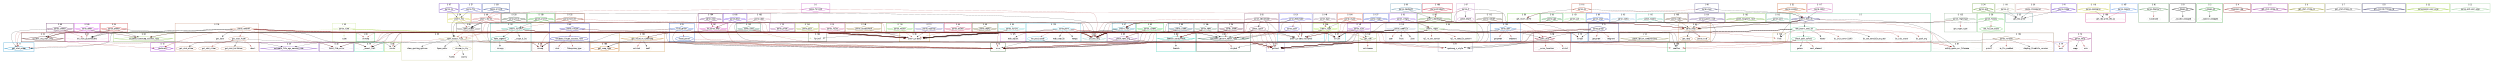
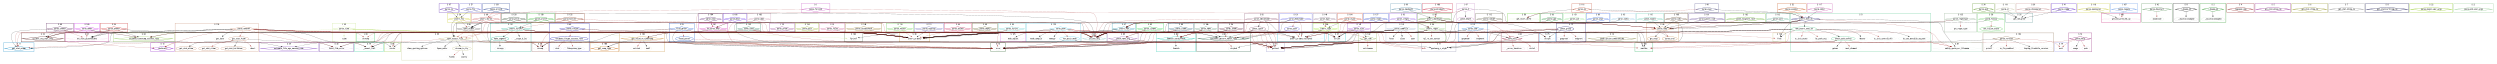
(1461, 39) -> none
